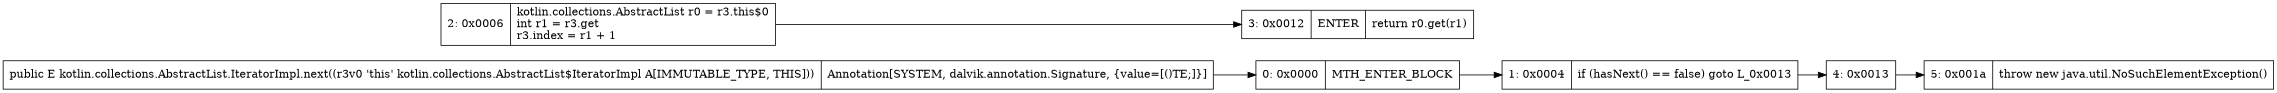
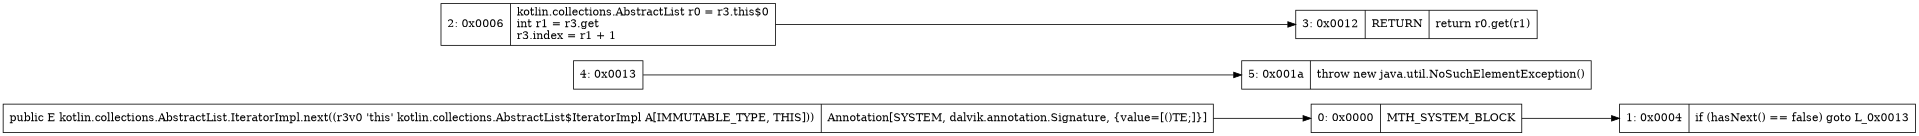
(1338, 24) -> (1397, 24)
(1392, 75) -> (1451, 118)
(1808, 75) -> none
